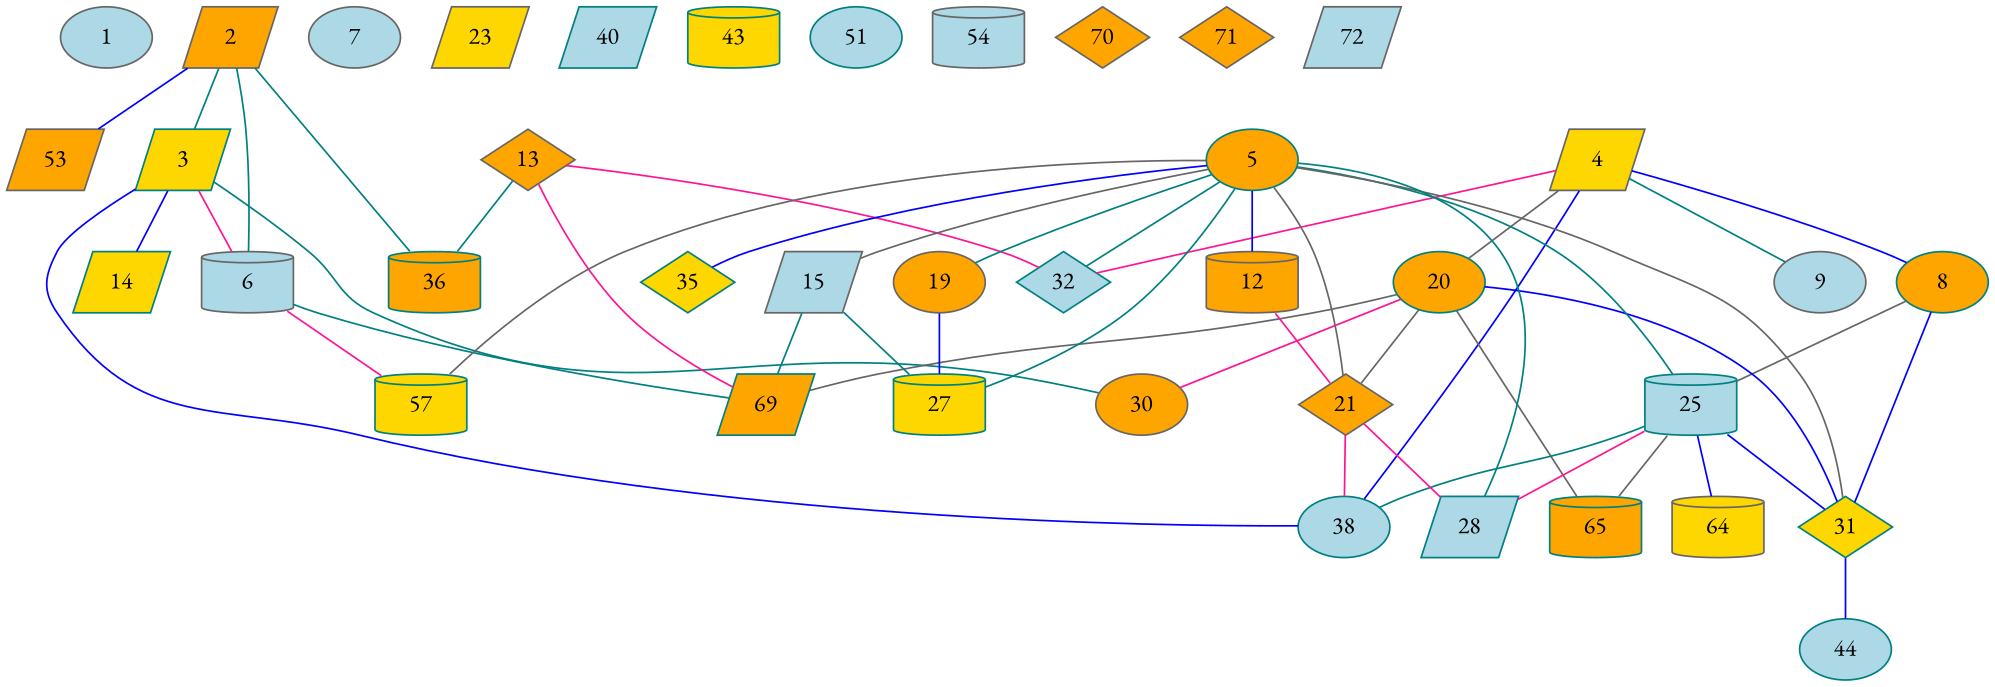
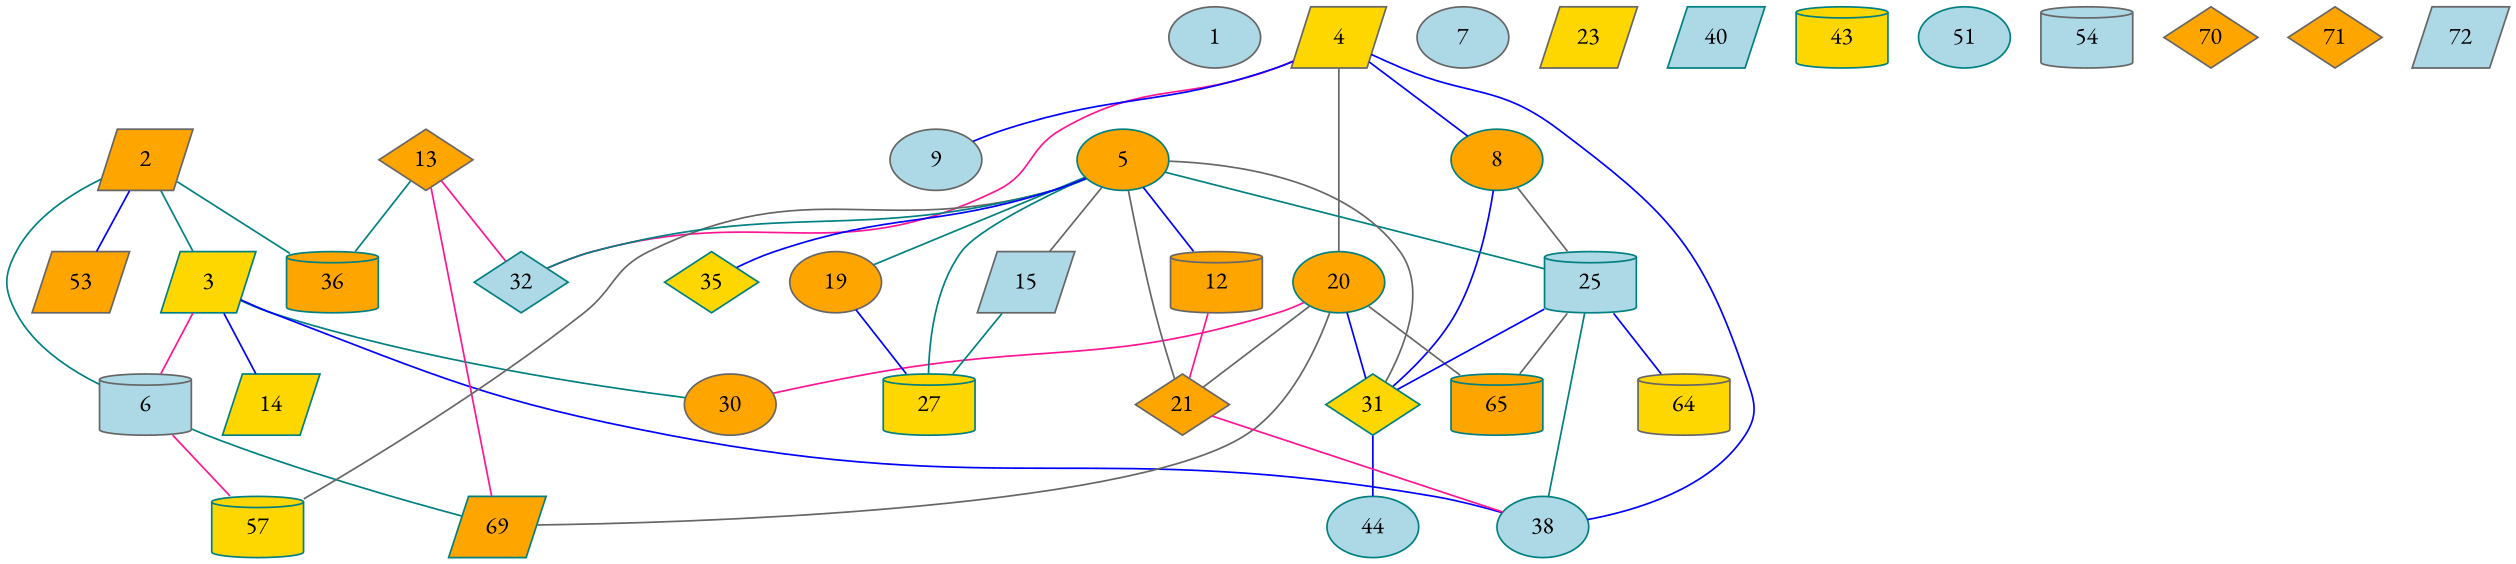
(1707, 220) -> (1068, 112)
(790, 344) -> none
(1470, 527) -> none
